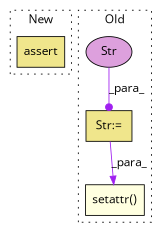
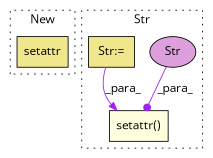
(115, 20) -> (142, 20)
(41, 52) -> (43, 52)
(109, 86) -> (157, 85)
